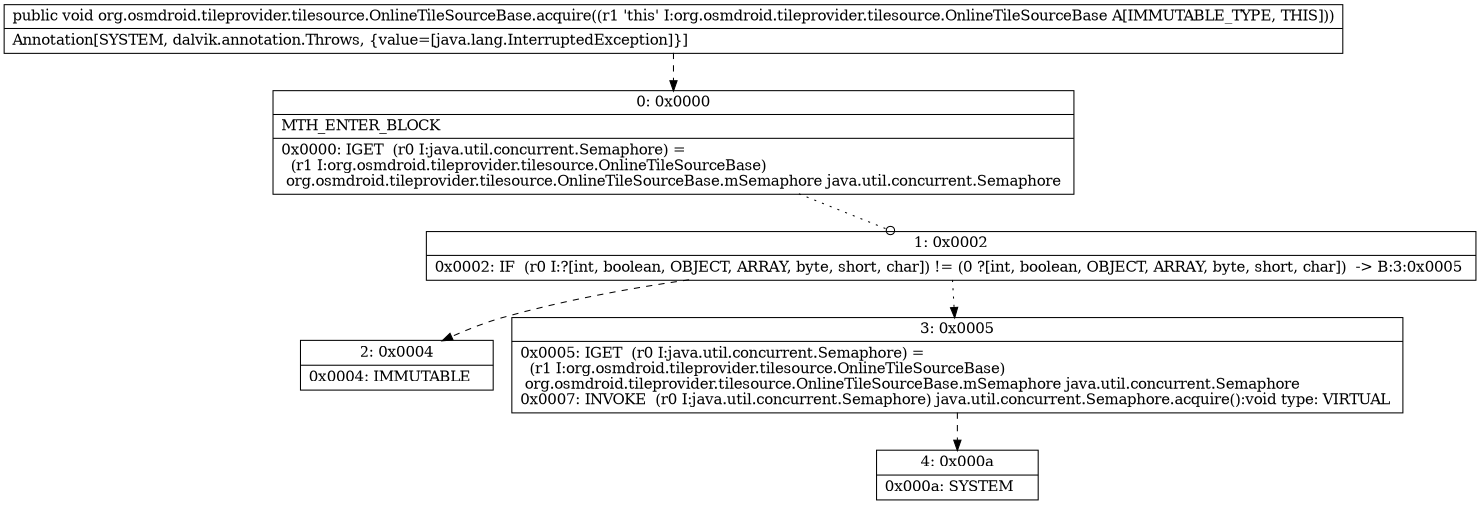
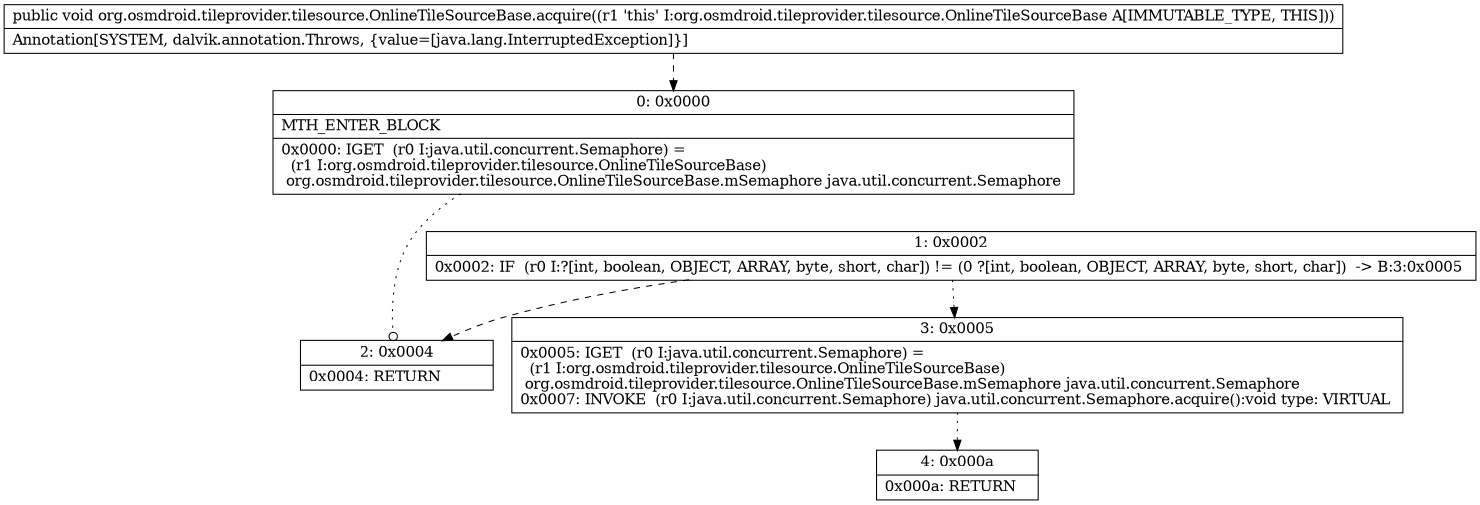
(843, 211) -> (404, 252)
(397, 377) -> (382, 377)
(957, 426) -> (957, 426)
(956, 487) -> (957, 487)
